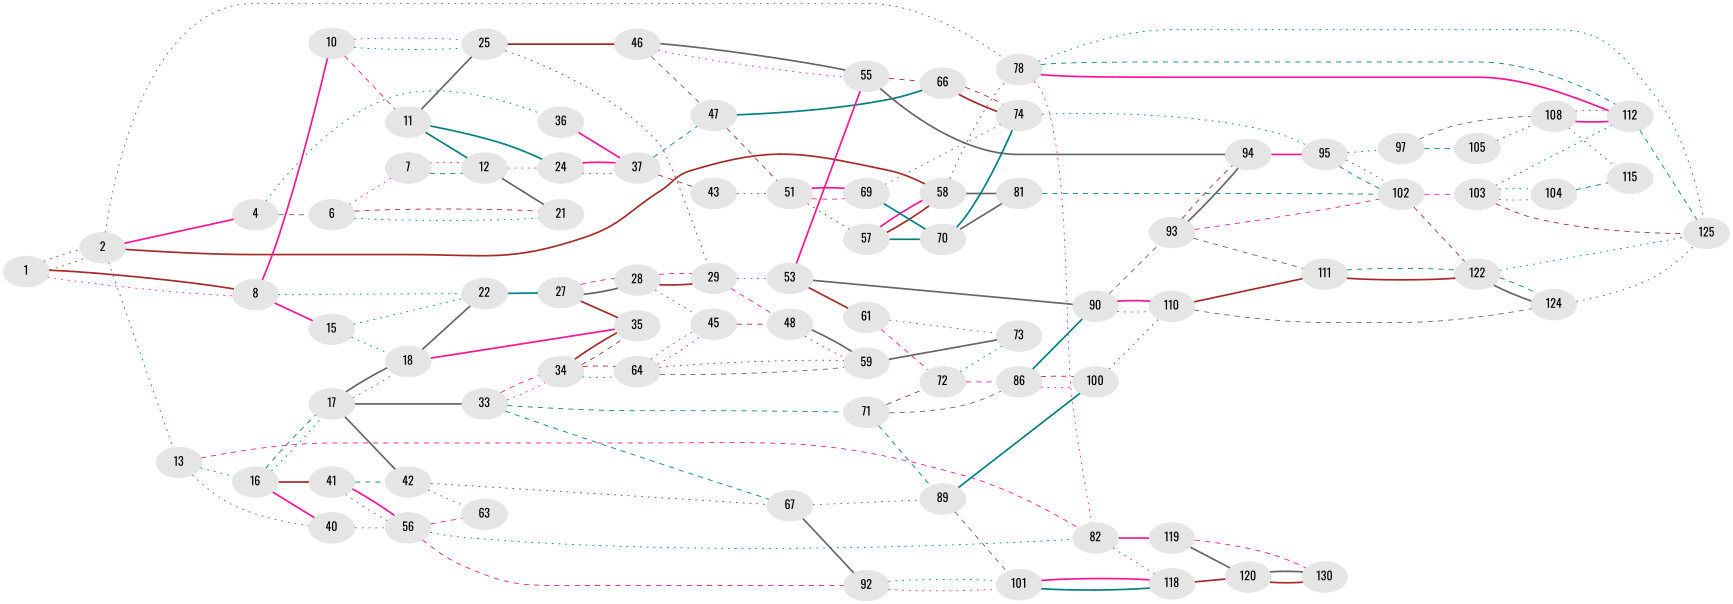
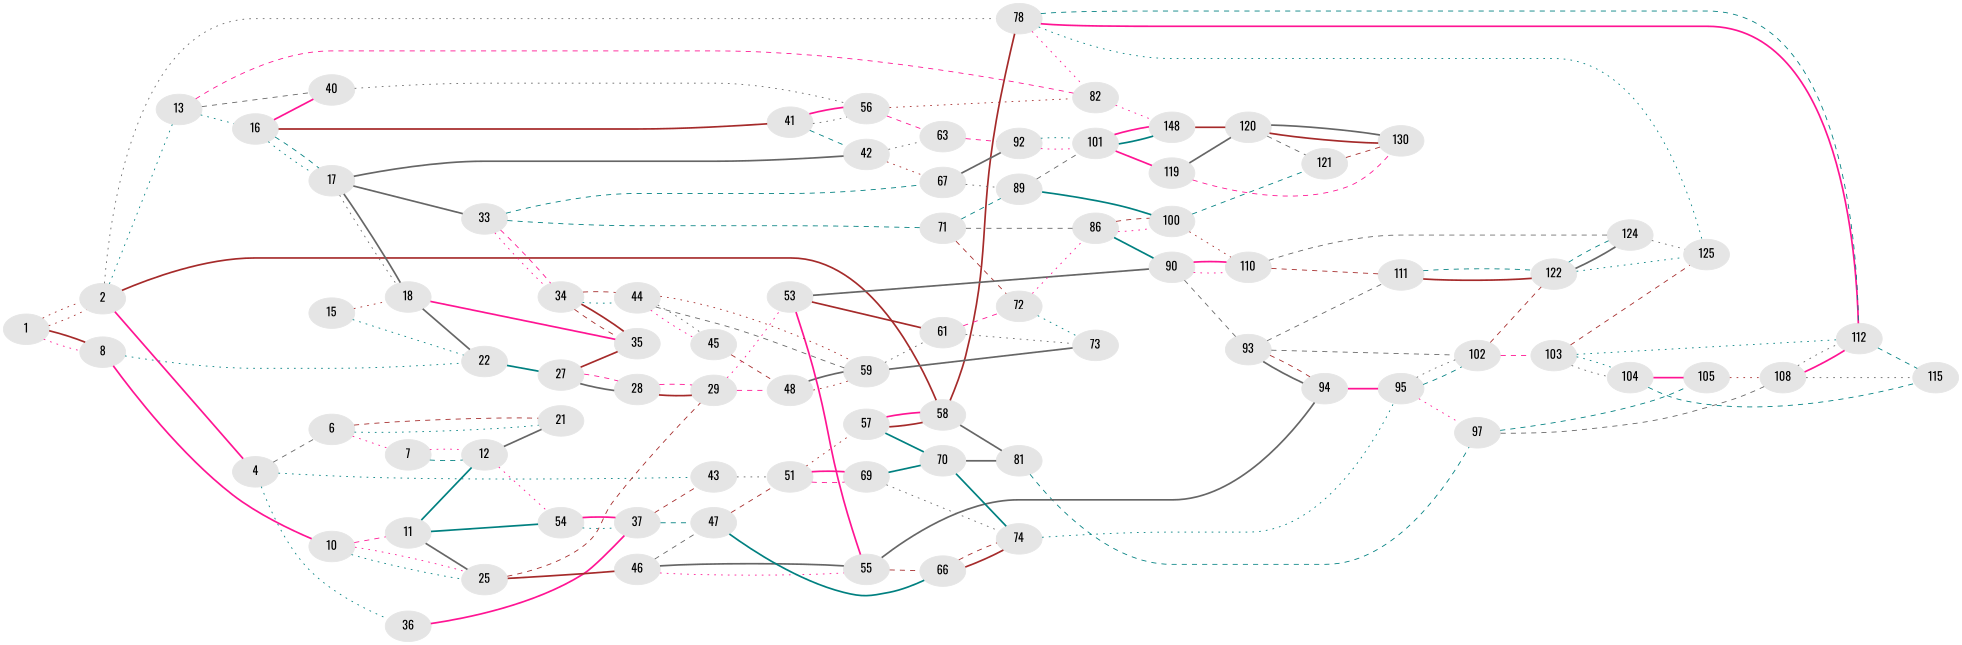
(641, 125) -> (612, 504)
(974, 128) -> (985, 218)
(1363, 151) -> (1439, 411)
none -> (1325, 164)
(561, 168) -> (561, 523)
(1668, 175) -> (1898, 358)
(1193, 193) -> (1259, 564)
(1287, 216) -> (1363, 353)
(1248, 290) -> (1325, 271)
(676, 302) -> none
(294, 312) -> none
(370, 345) -> (370, 305)
none -> (905, 352)
(637, 372) -> (637, 298)
none -> (1668, 378)
(981, 382) -> (1057, 267)
none -> (484, 479)
(246, 511) -> (256, 100)
(1134, 538) -> (1134, 158)
(751, 548) -> (981, 103)
(1172, 584) -> (1172, 127)
(628, 586) -> (981, 140)
